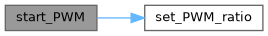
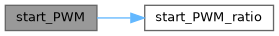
(204, 18) -> (209, 18)
